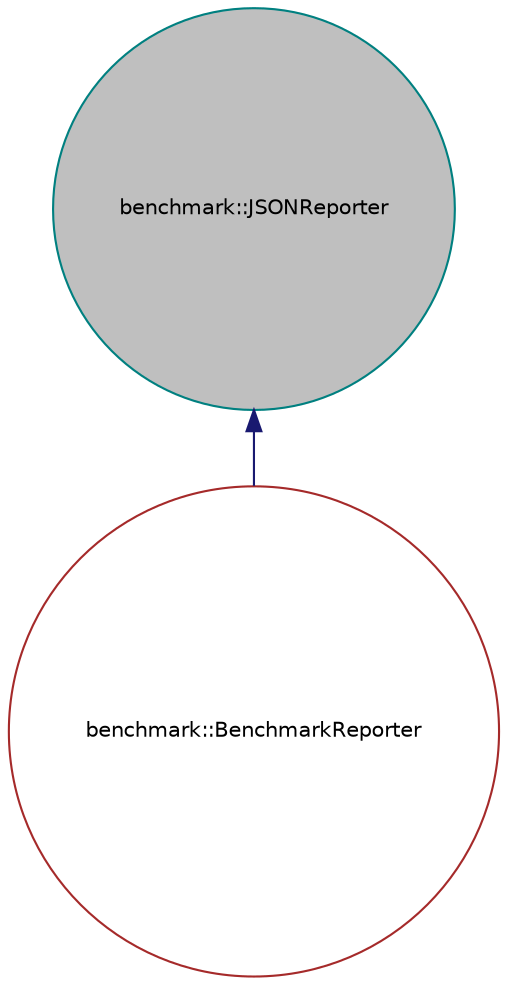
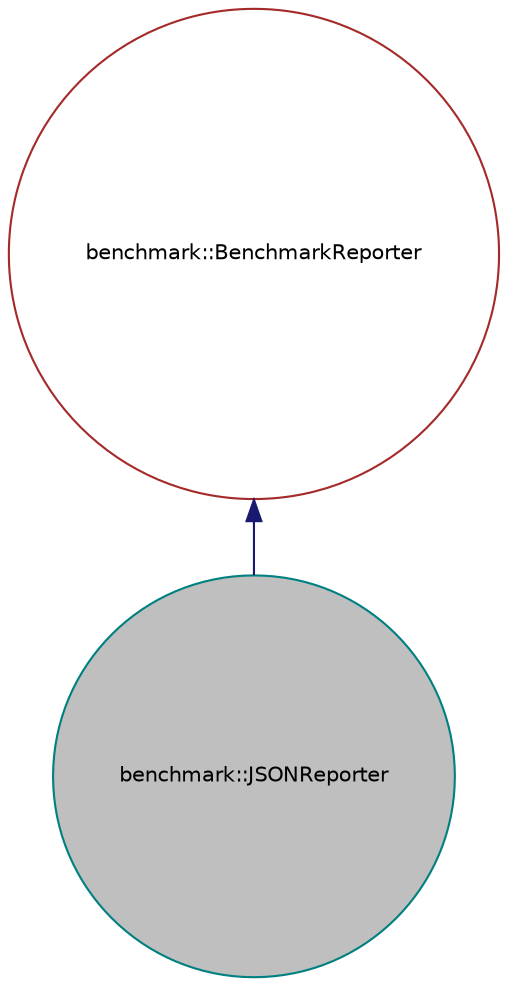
(254, 459) -> (254, 548)
